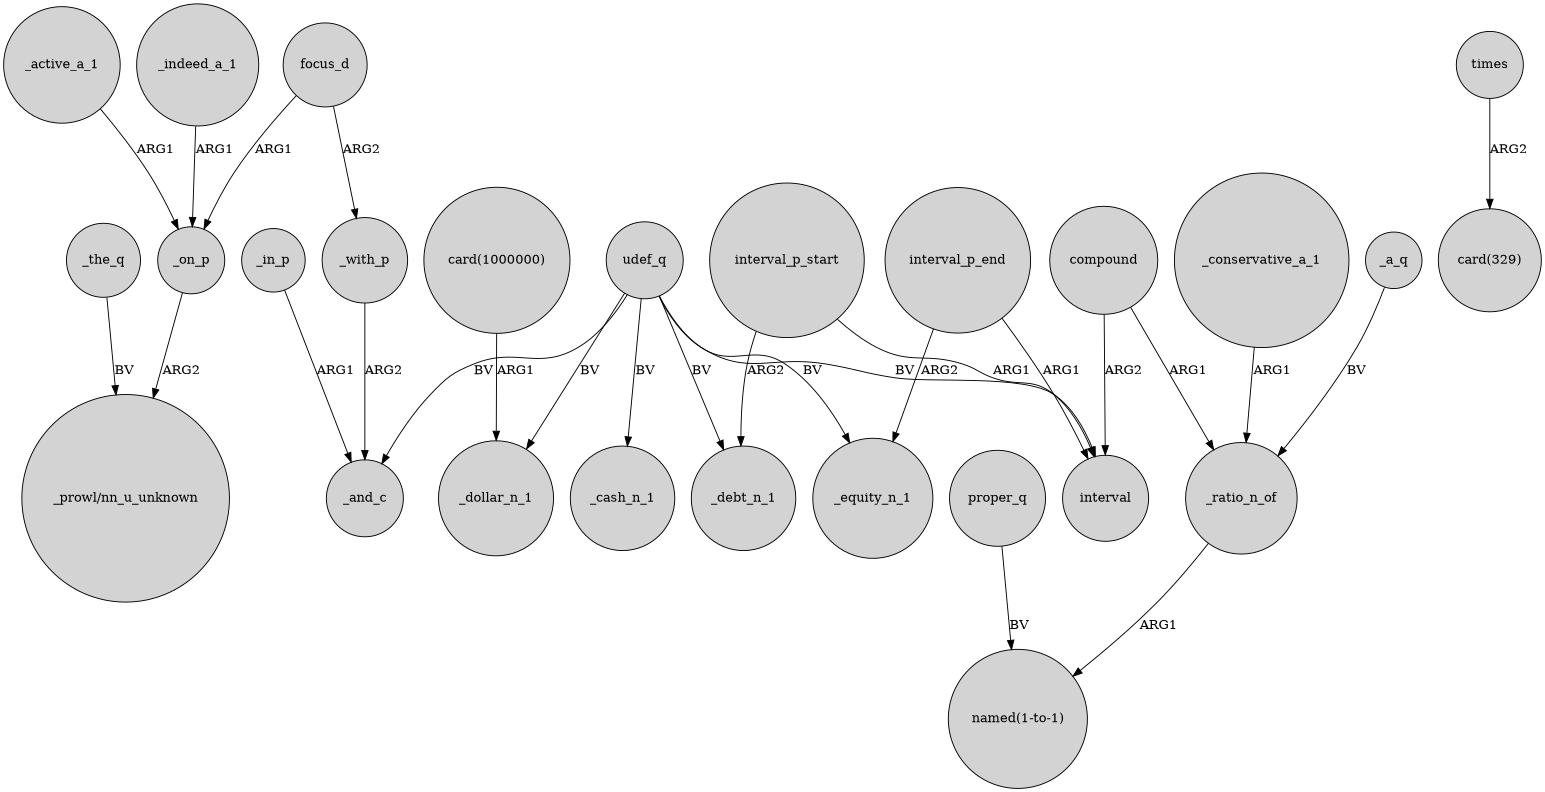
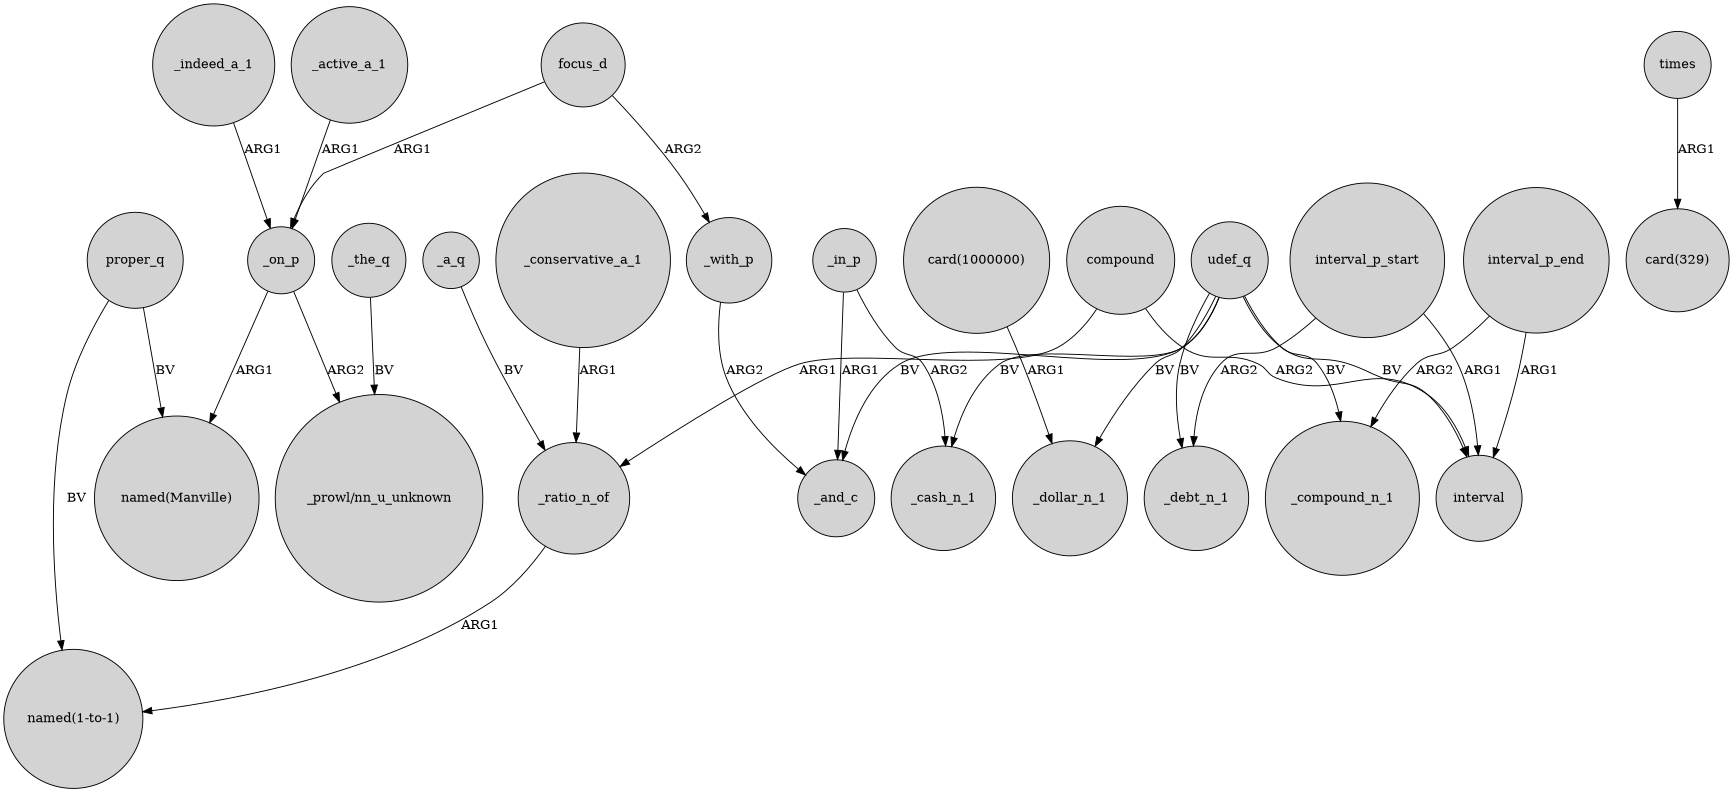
(1509, 150) -> (1697, 150)
none -> (905, 353)
none -> (177, 498)
(873, 498) -> (1342, 498)
